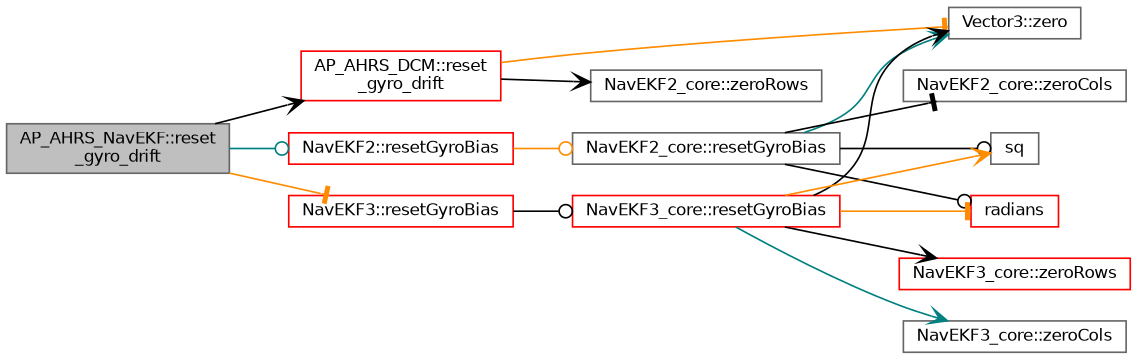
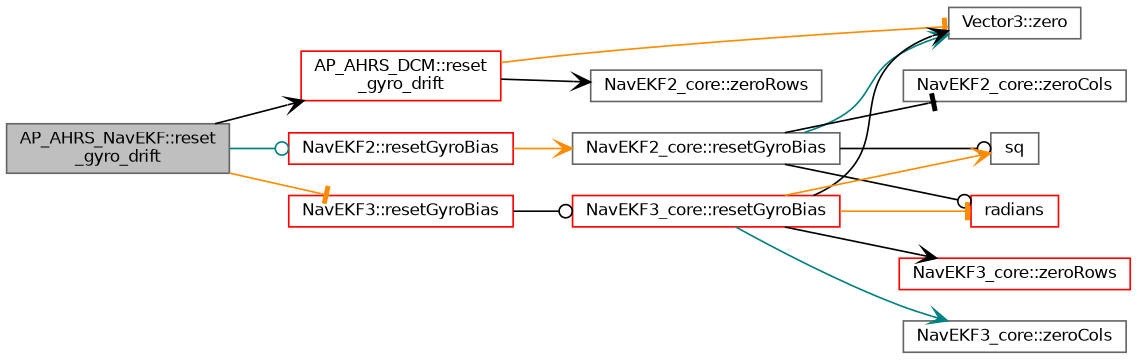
(536, 148) -> (534, 148)
